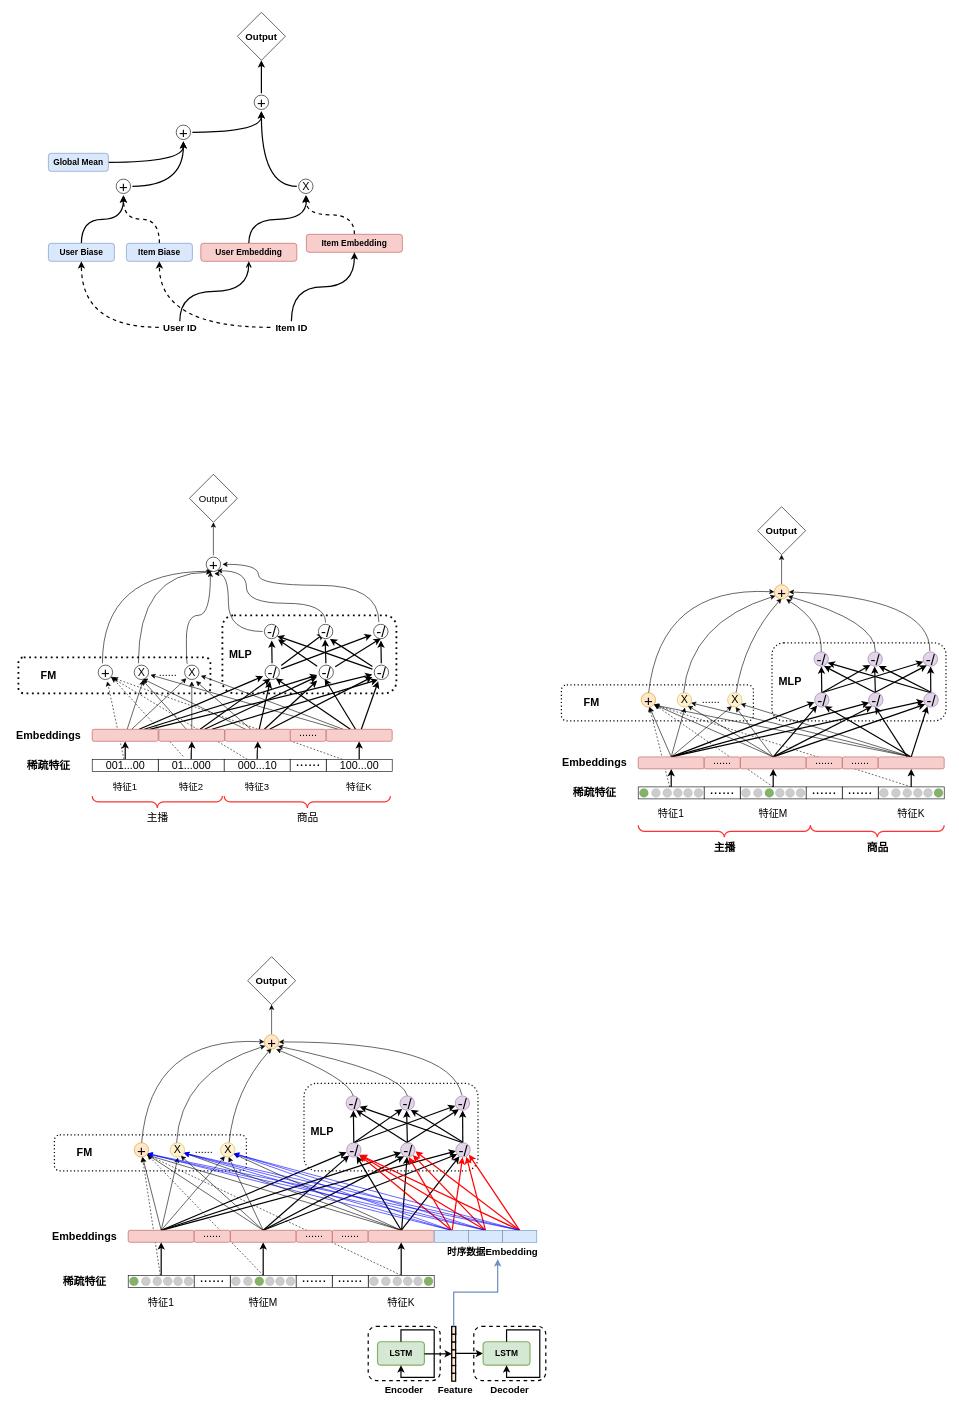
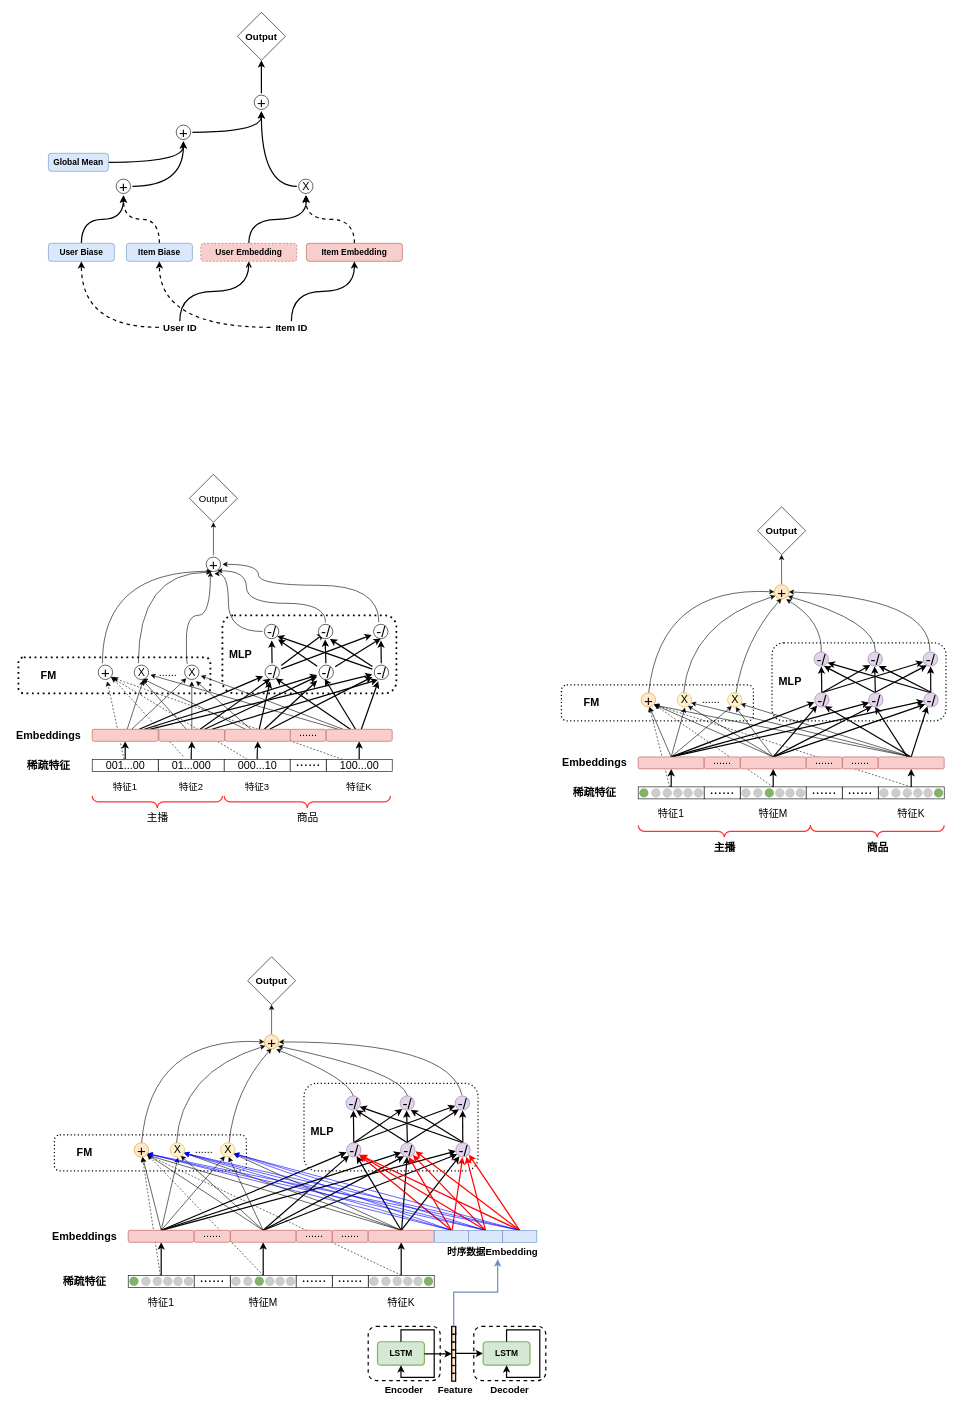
(354, 243) -> (354, 252)
(249, 252) -> (249, 252)
